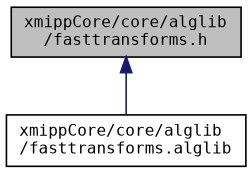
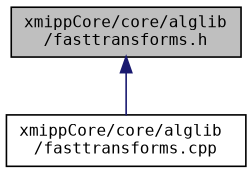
(126, 141) -> (126, 141)
